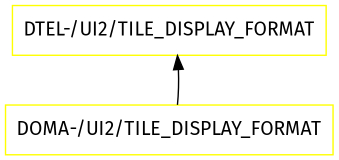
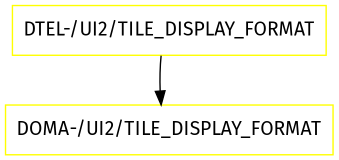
(179, 87) -> (160, 73)
